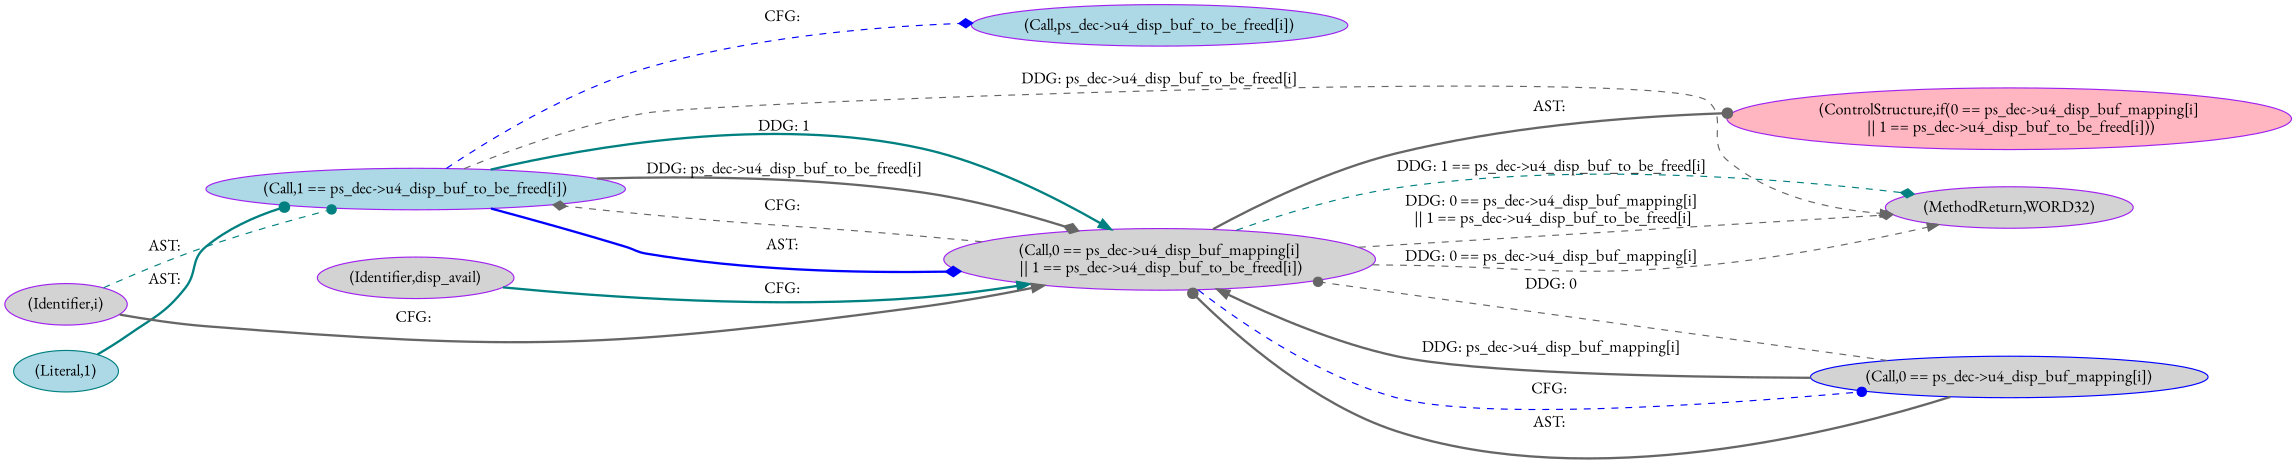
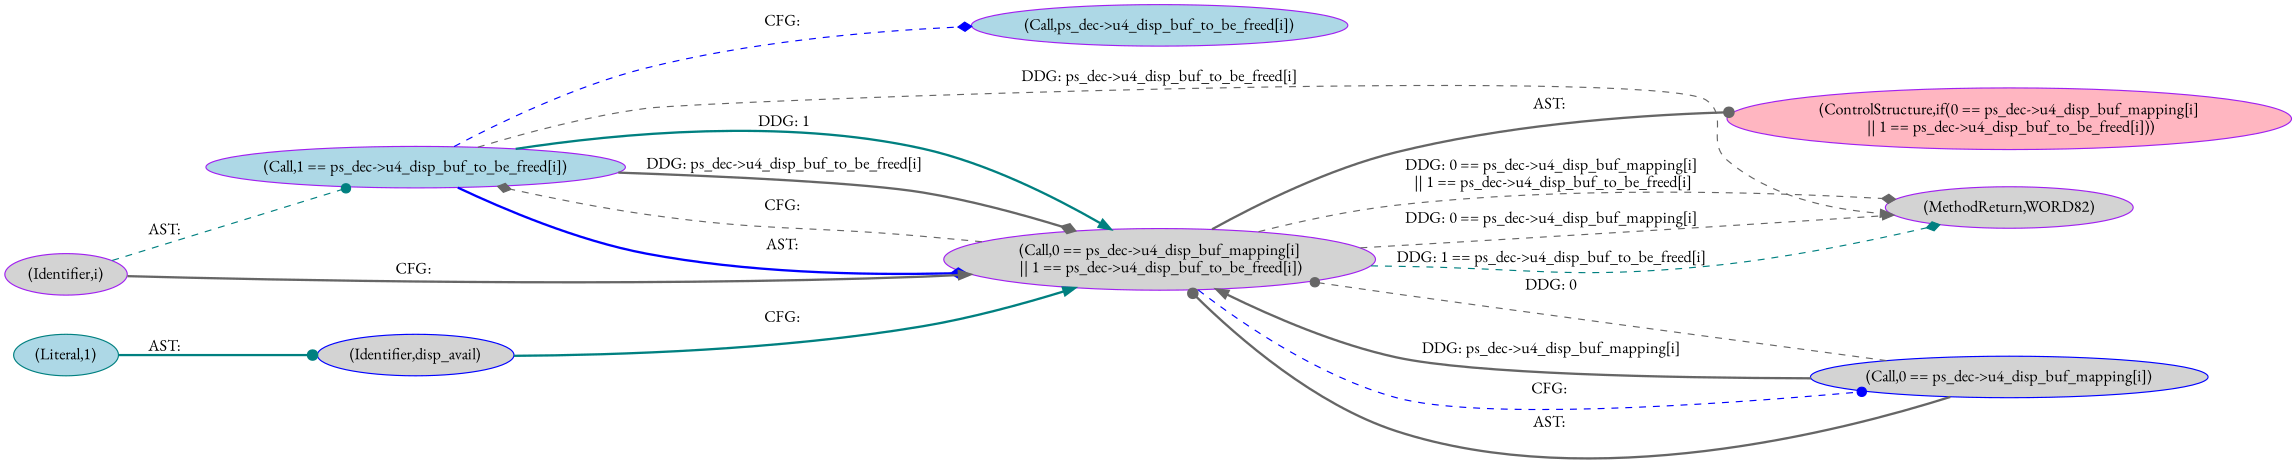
(2009, 207) -> (2009, 207)
(416, 278) -> (416, 355)
(190, 279) -> (213, 355)
